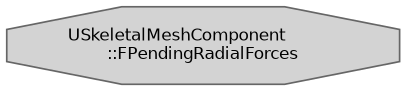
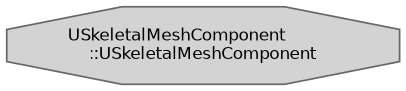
(203, 46) -> (203, 46)
